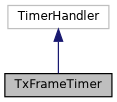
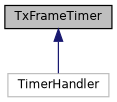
(58, 57) -> (58, 57)
